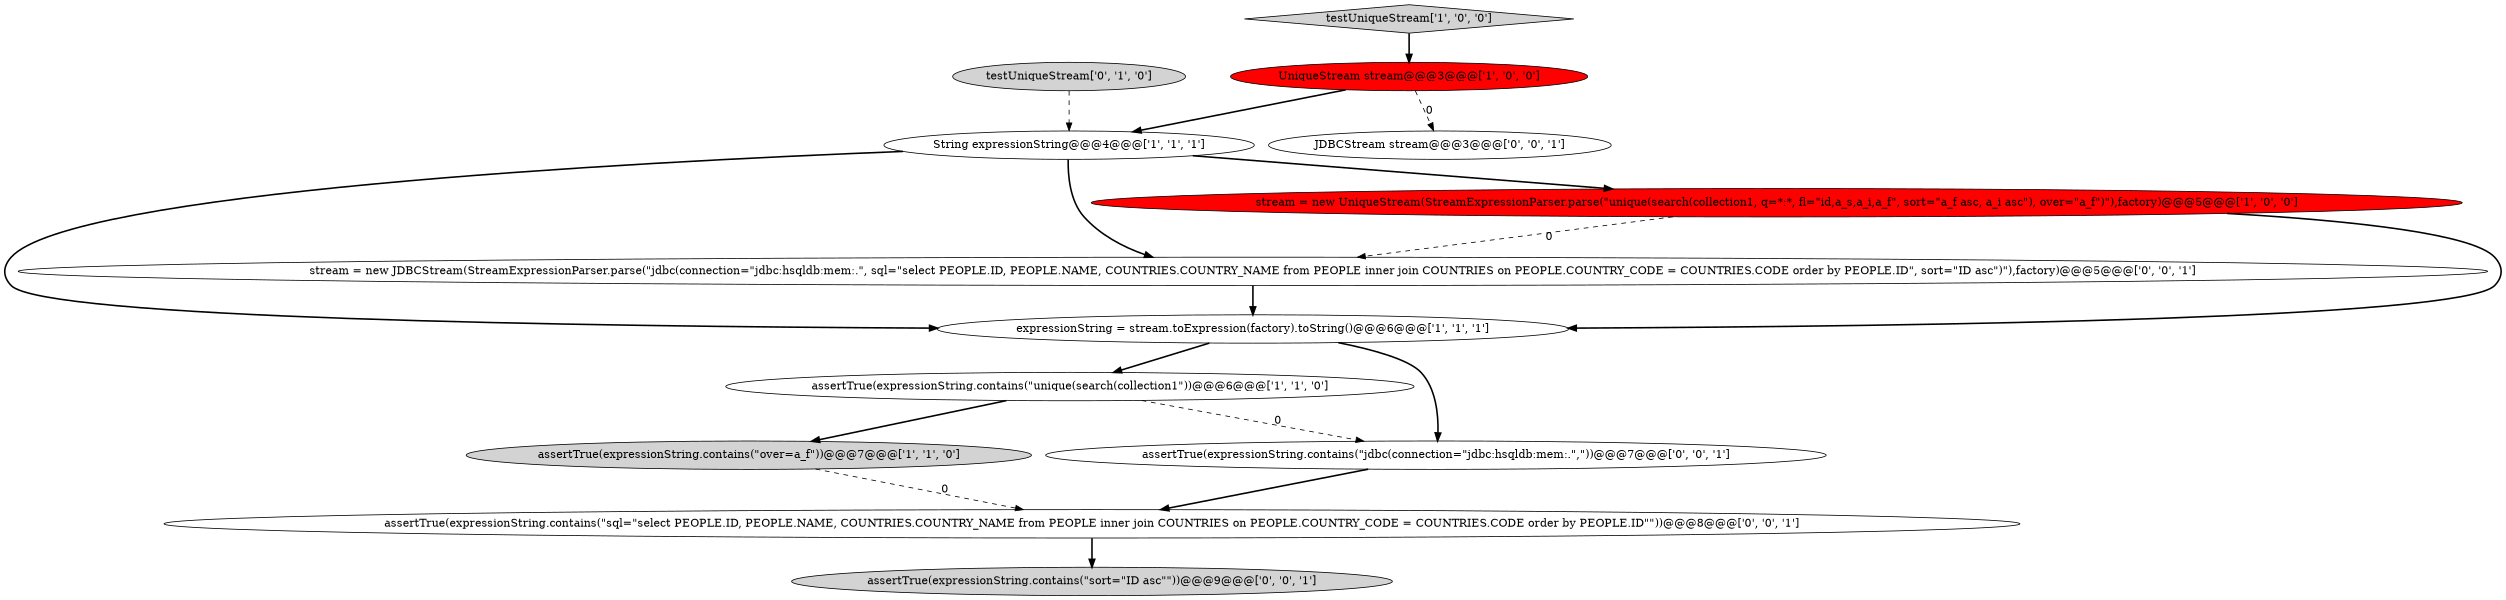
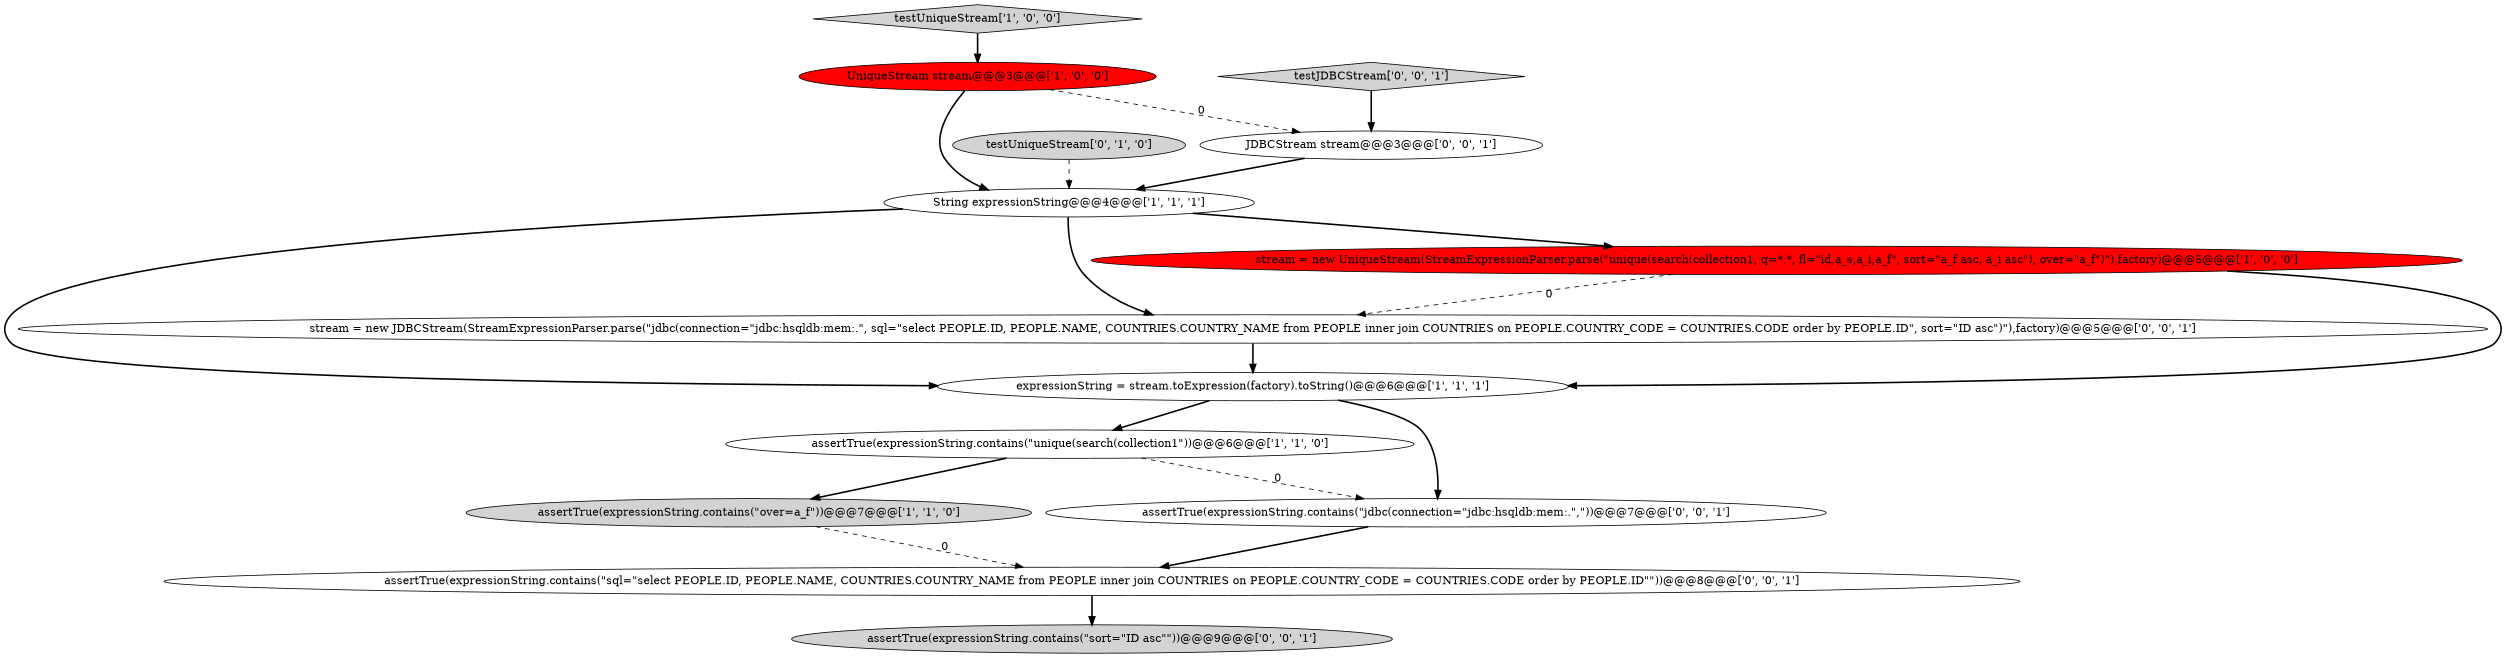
none -> (1371, 77)
none -> (1224, 173)
